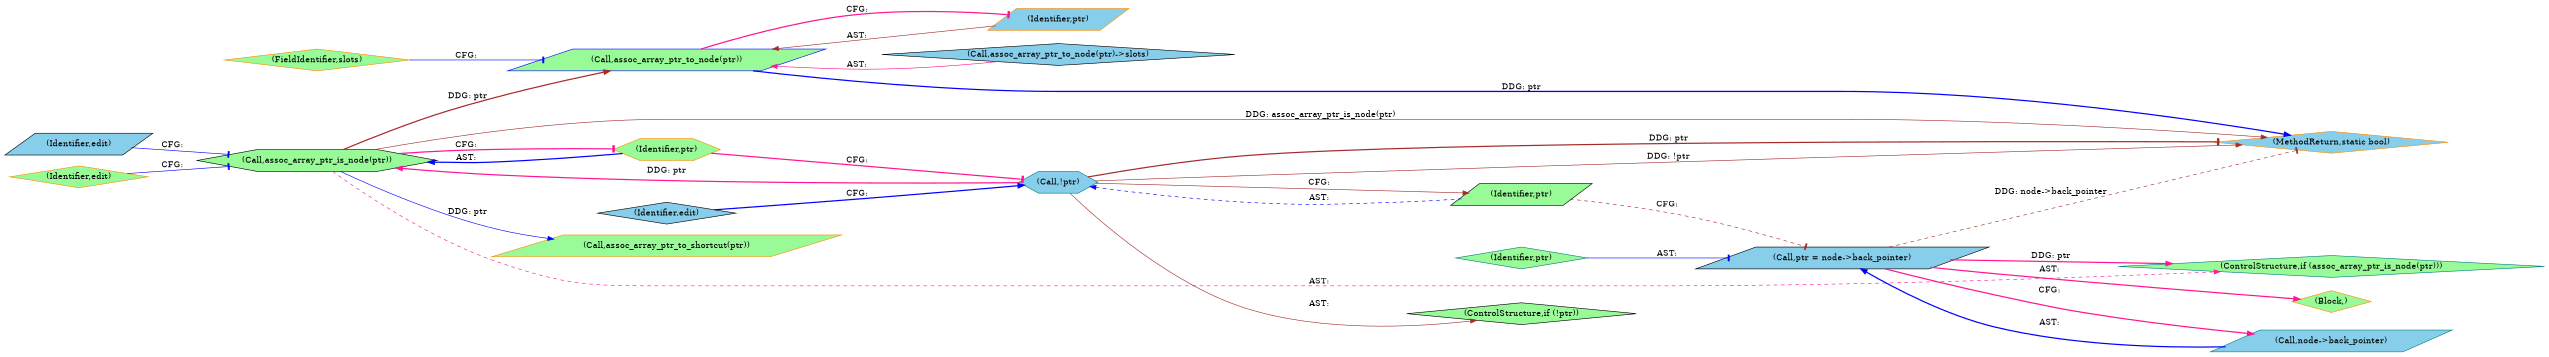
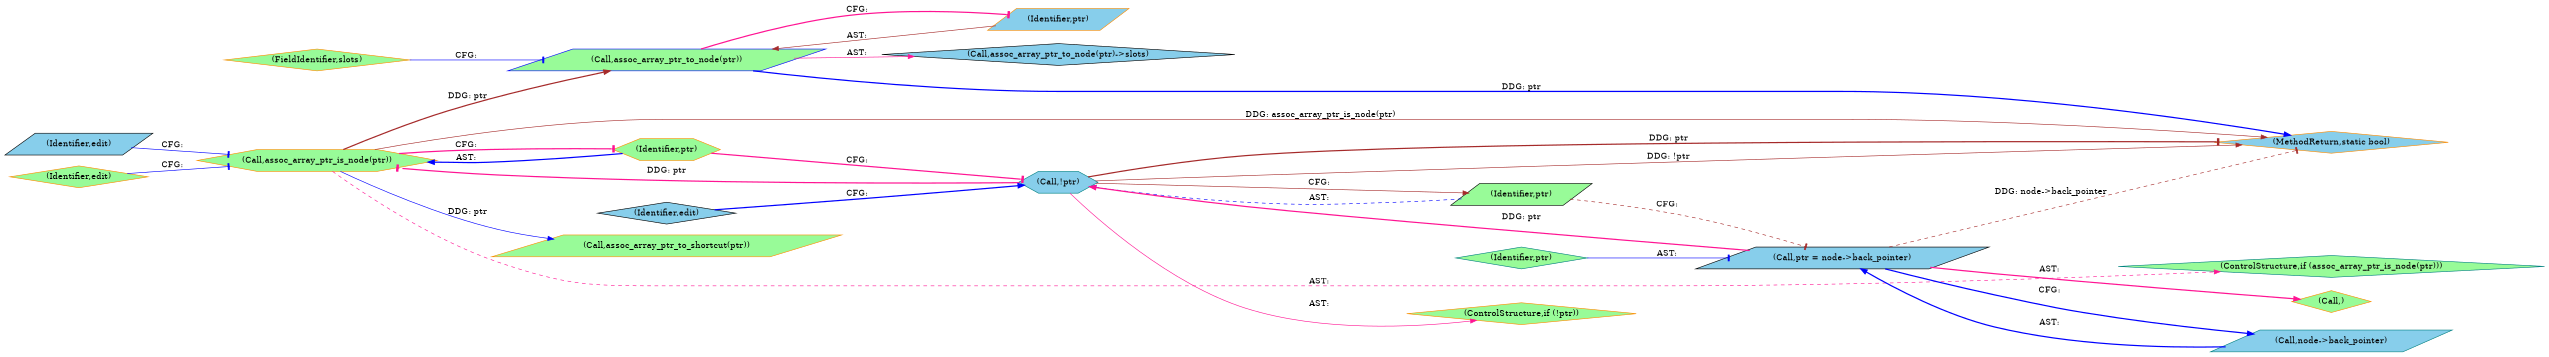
(887, 69) -> (851, 57)
(317, 160) -> (317, 160)
(711, 181) -> (711, 181)
(2058, 262) -> (1422, 223)
(2331, 302) -> (2331, 302)
(2065, 309) -> (2065, 309)
(1253, 310) -> (1253, 310)
(1521, 314) -> (1521, 314)
